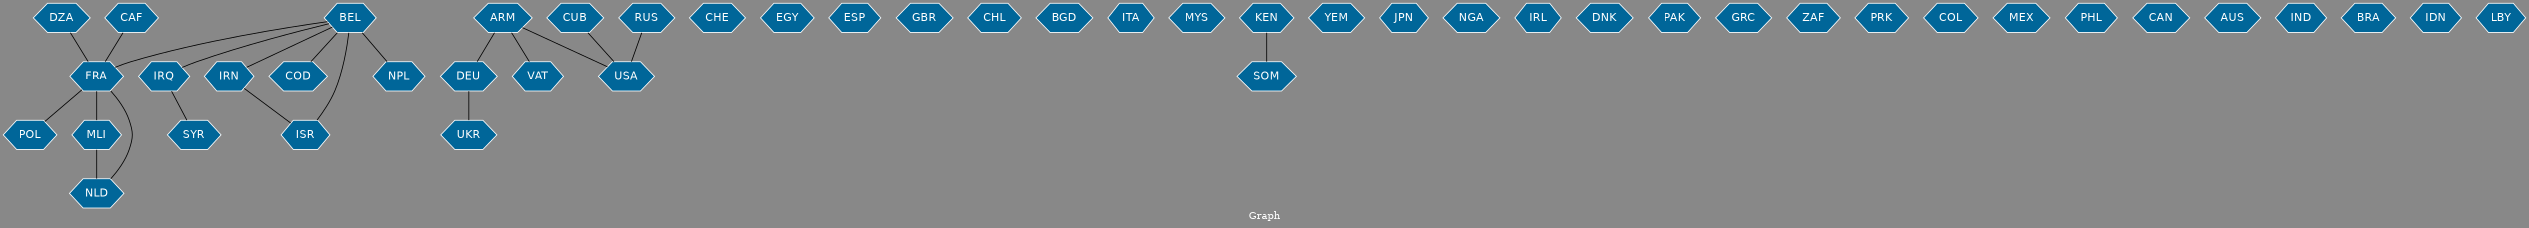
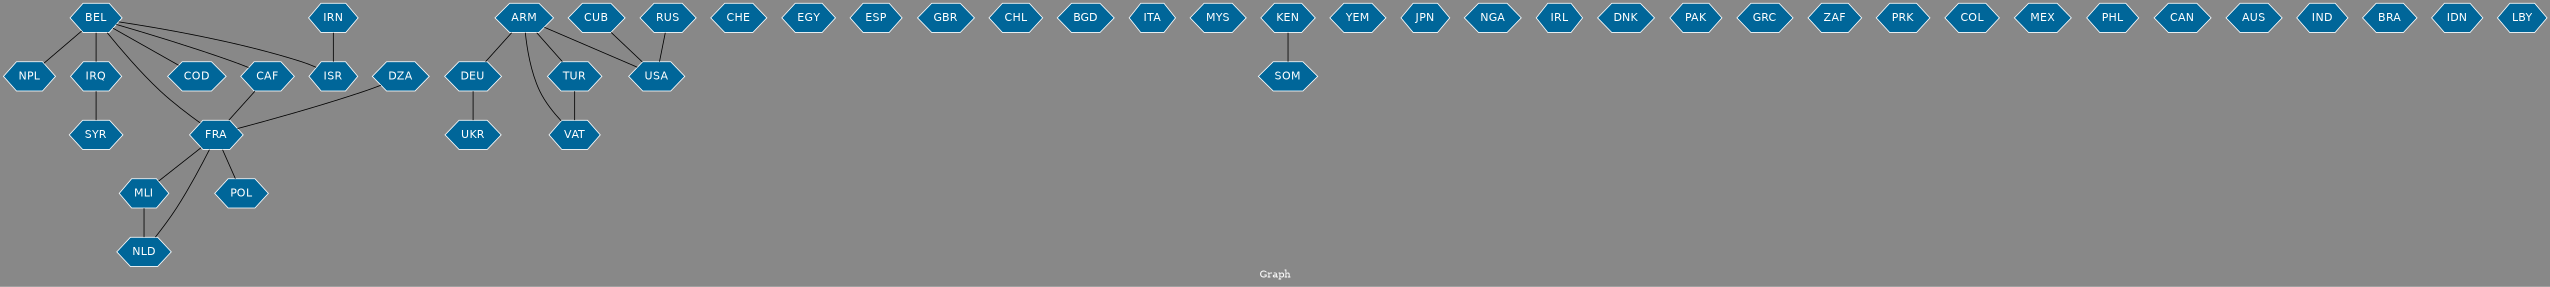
(290, 47) -> (183, 45)
none -> (575, 76)
